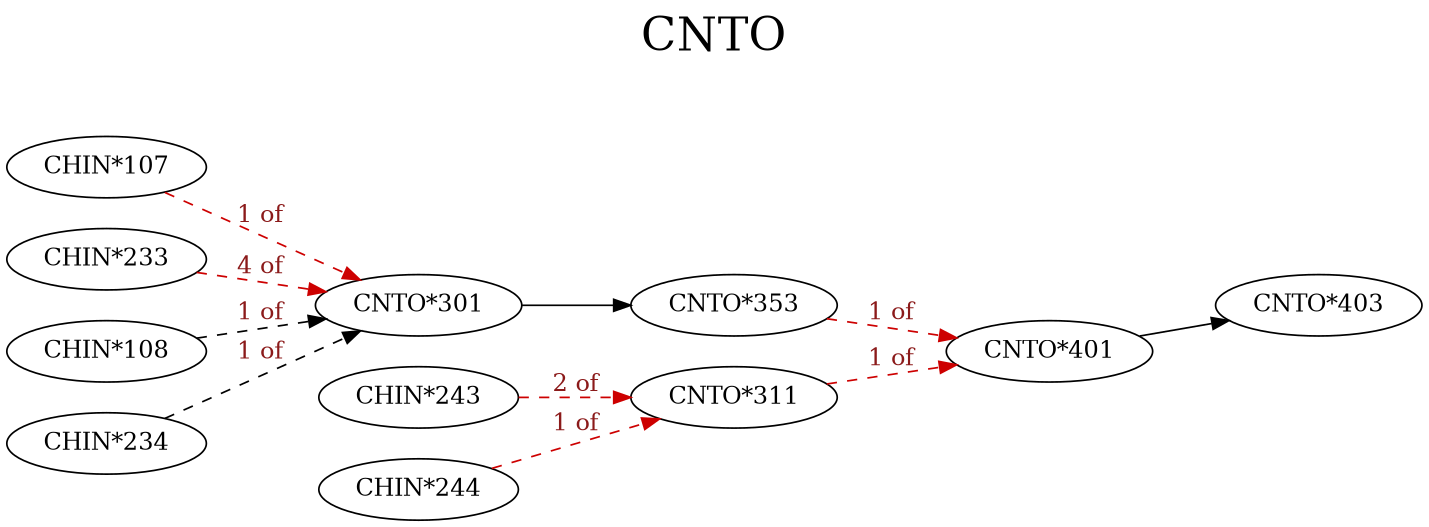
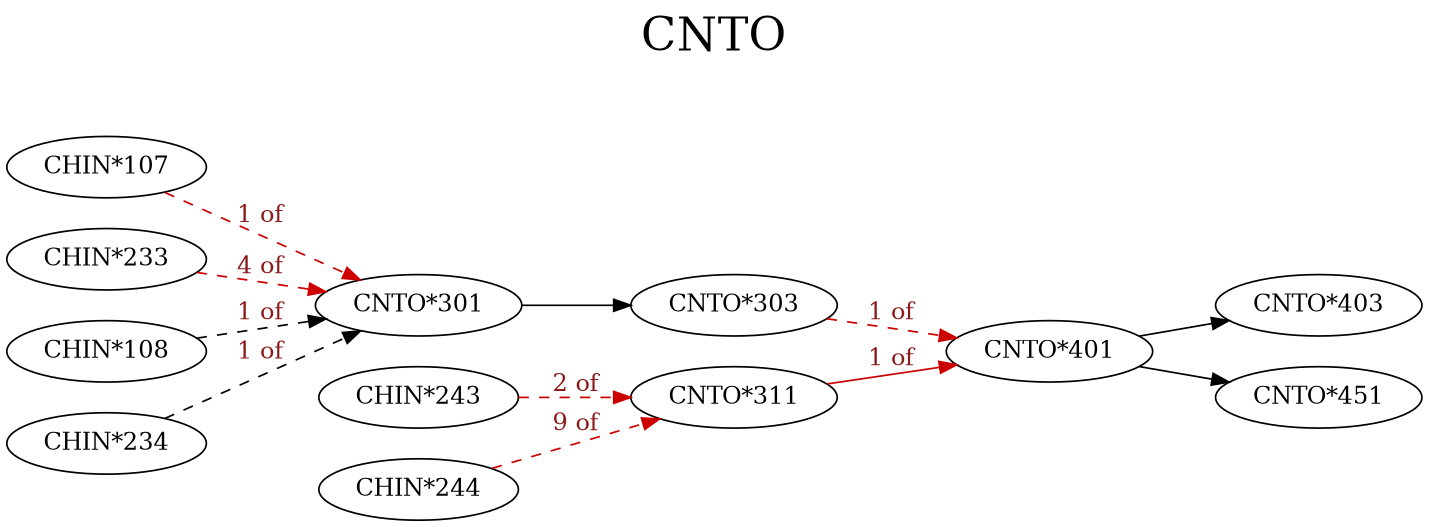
(734, 305) -> (734, 305)
(883, 376) -> (883, 376)
none -> (1319, 397)
(576, 424) -> (576, 424)
